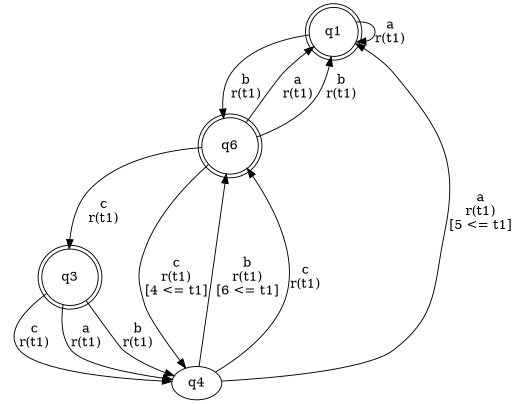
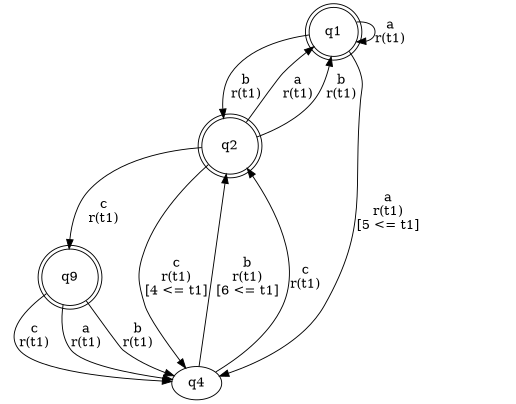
(230, 146) -> (230, 146)
(70, 277) -> (70, 277)
(436, 279) -> (351, 239)
